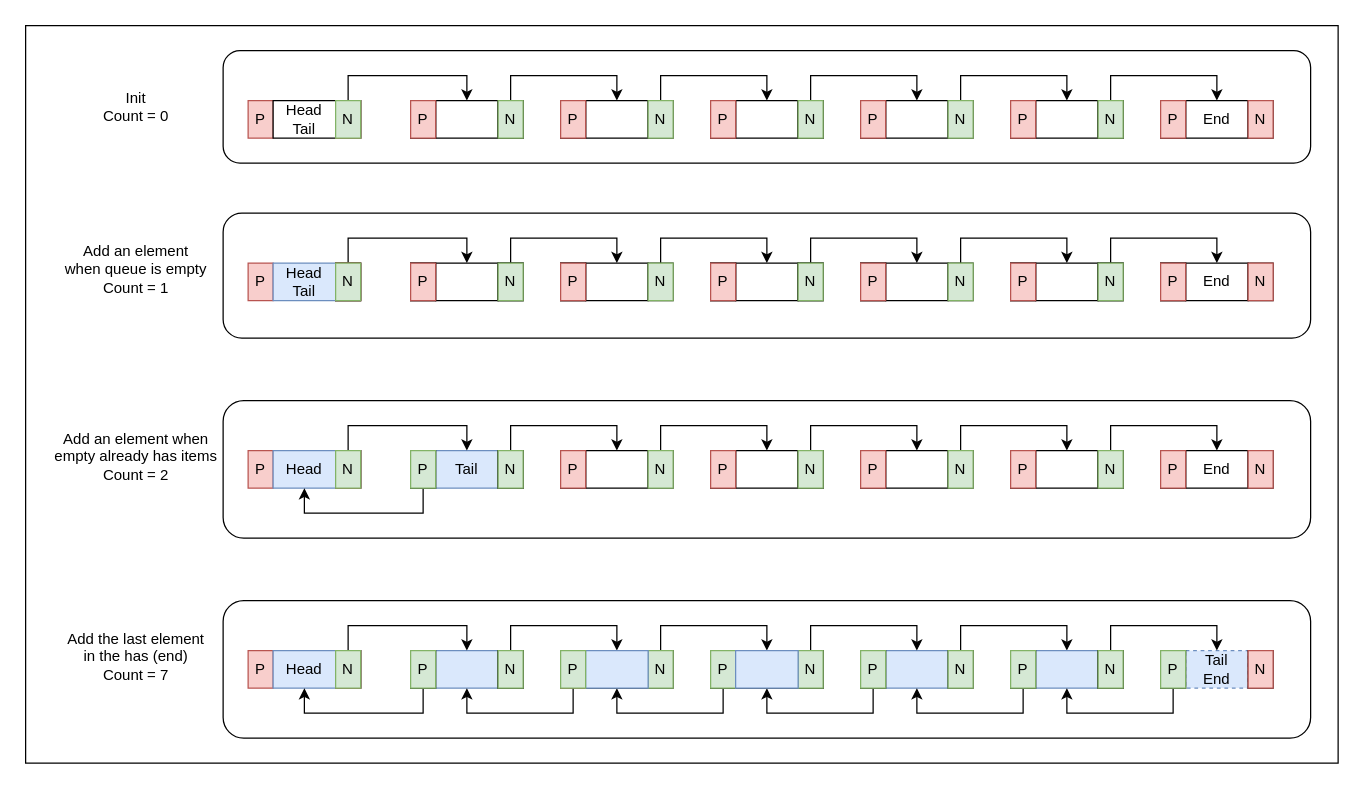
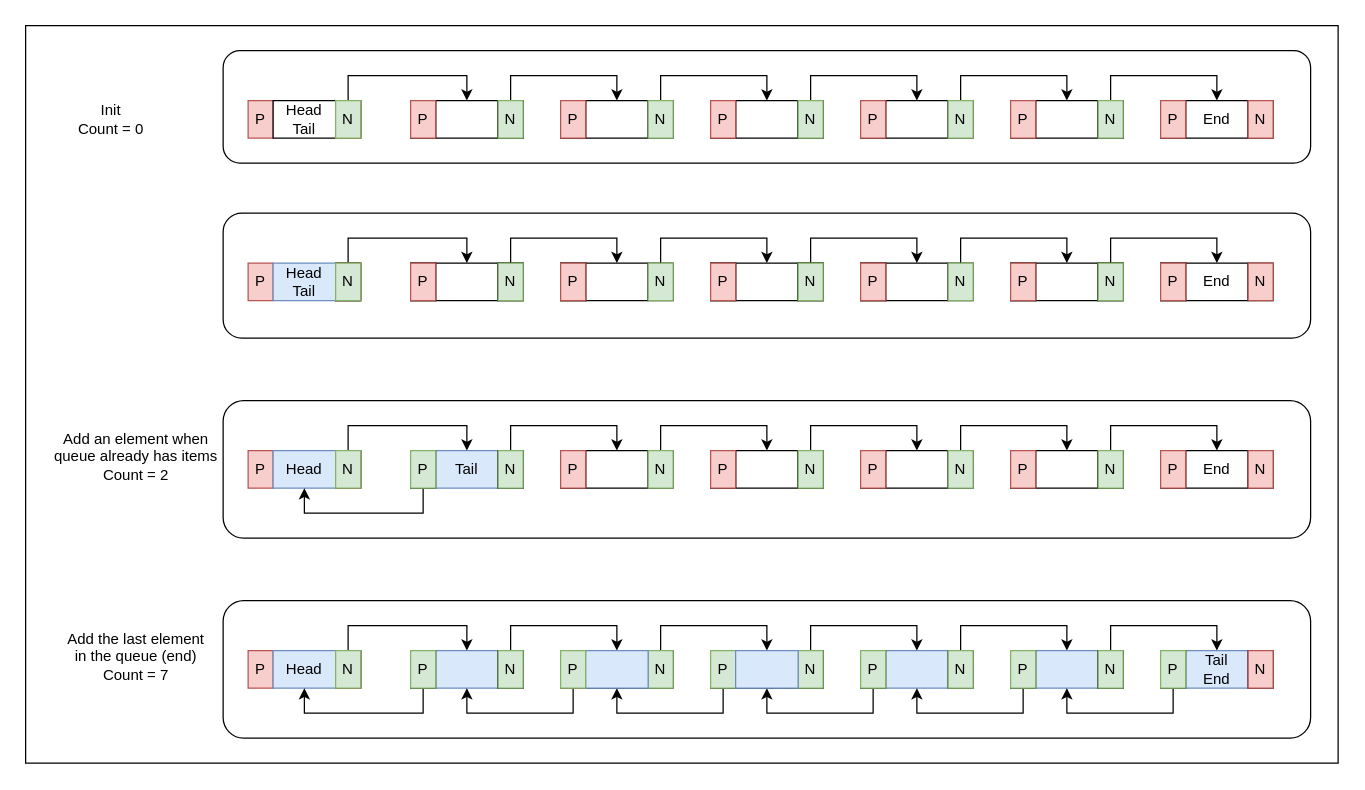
(136, 107) -> (111, 119)
(136, 269) -> none
(136, 457) -> (136, 457)
(136, 657) -> (136, 657)
(1217, 669) -> (1217, 669)
